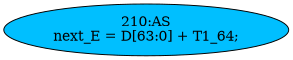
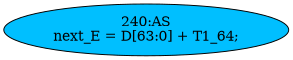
(146, 30) -> (146, 30)
